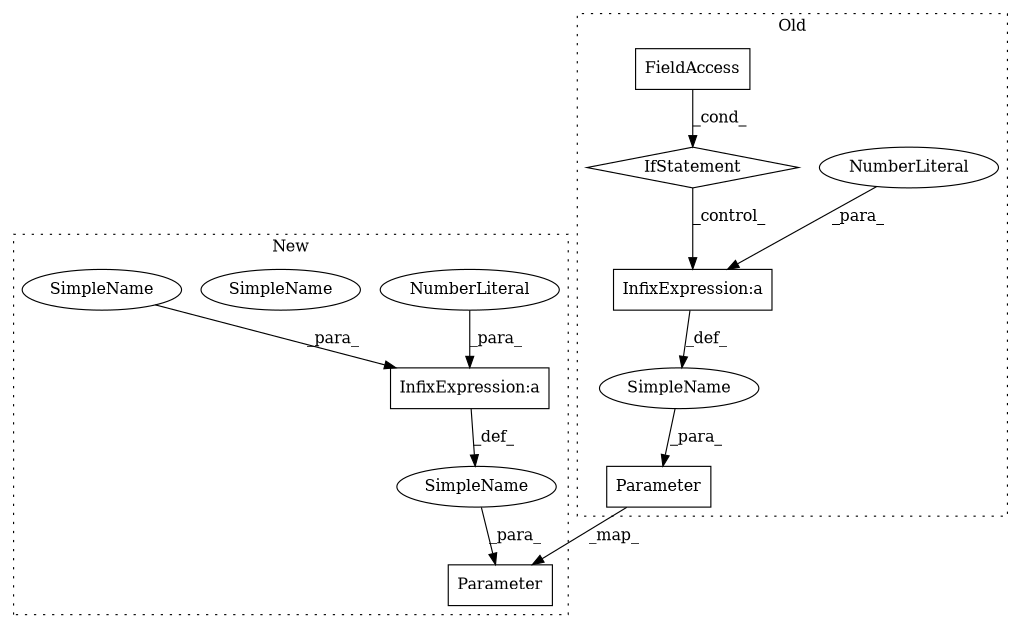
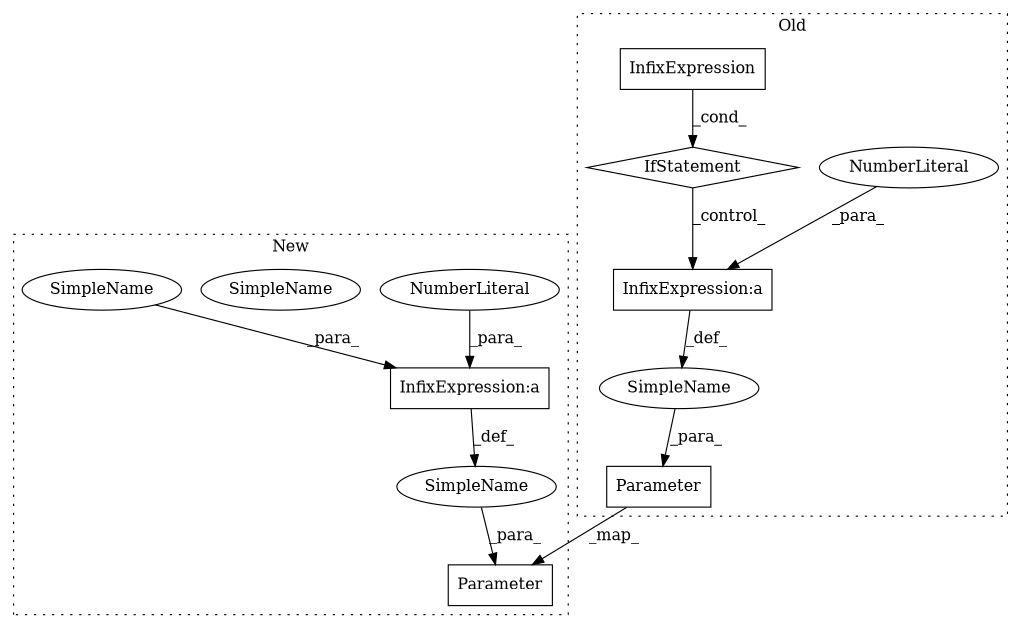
(693, 69) -> (693, 69)
